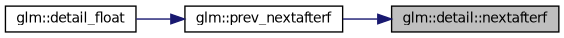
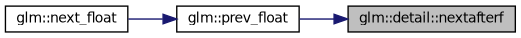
(71, 19) -> (67, 19)
(264, 19) -> (238, 19)
